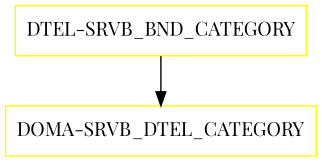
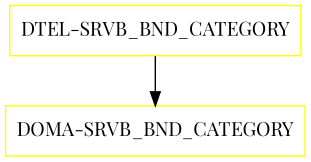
(161, 131) -> (155, 131)
